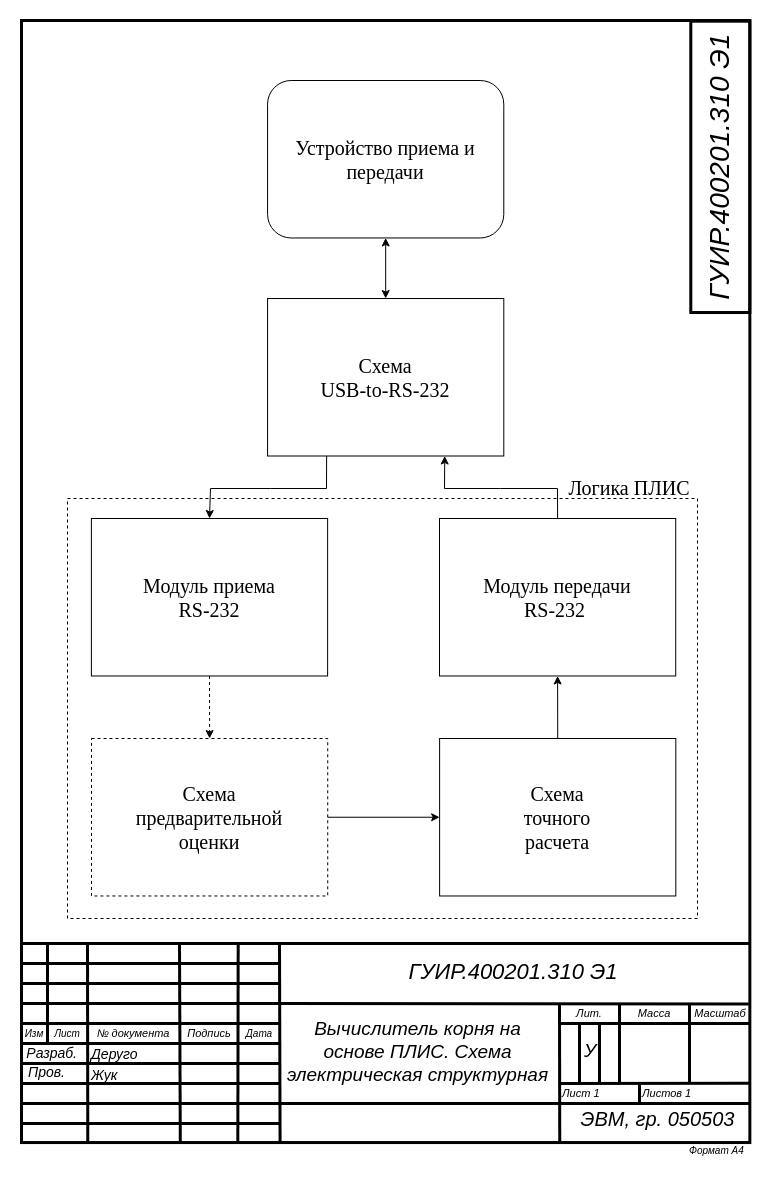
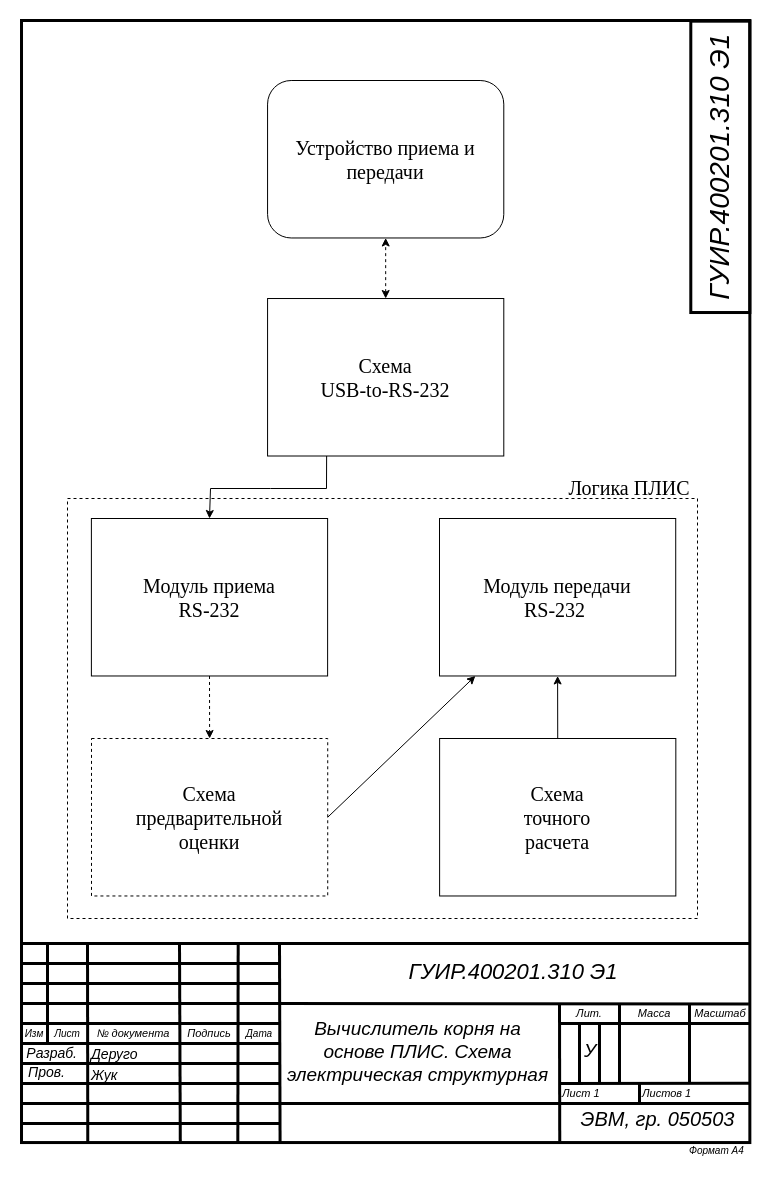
(386, 268) -> (386, 268)
(504, 489) -> none
(380, 817) -> (399, 749)
